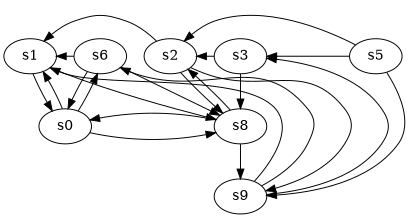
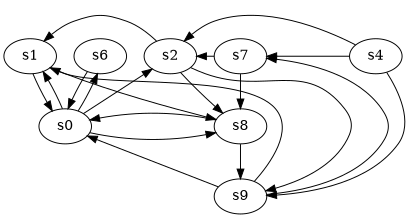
(70, 56) -> none
(240, 56) -> (240, 56)
(376, 56) -> (376, 56)
(166, 89) -> none
(286, 89) -> (157, 163)
(213, 93) -> (111, 96)
